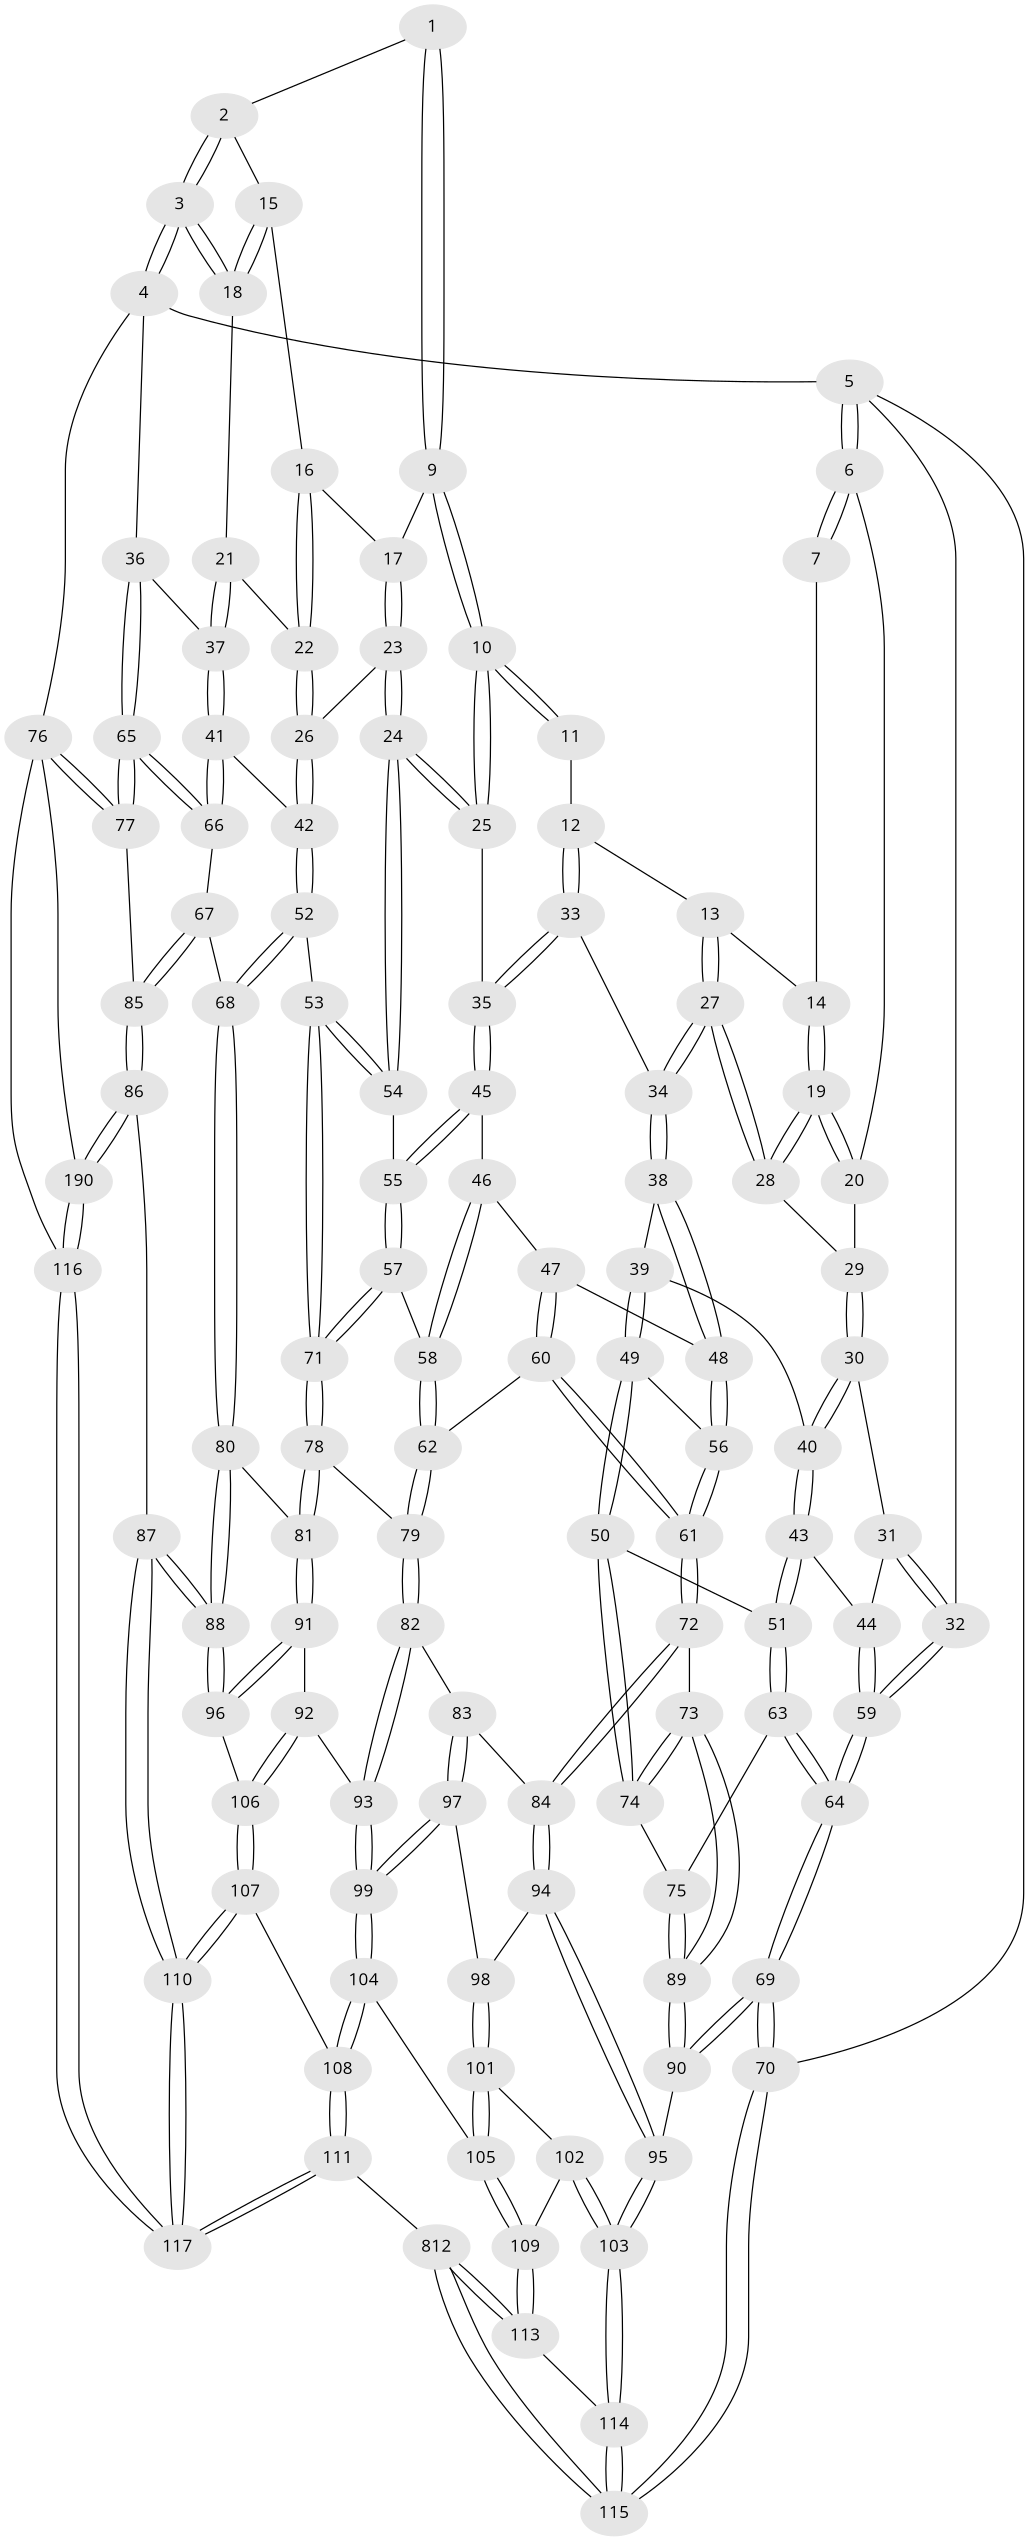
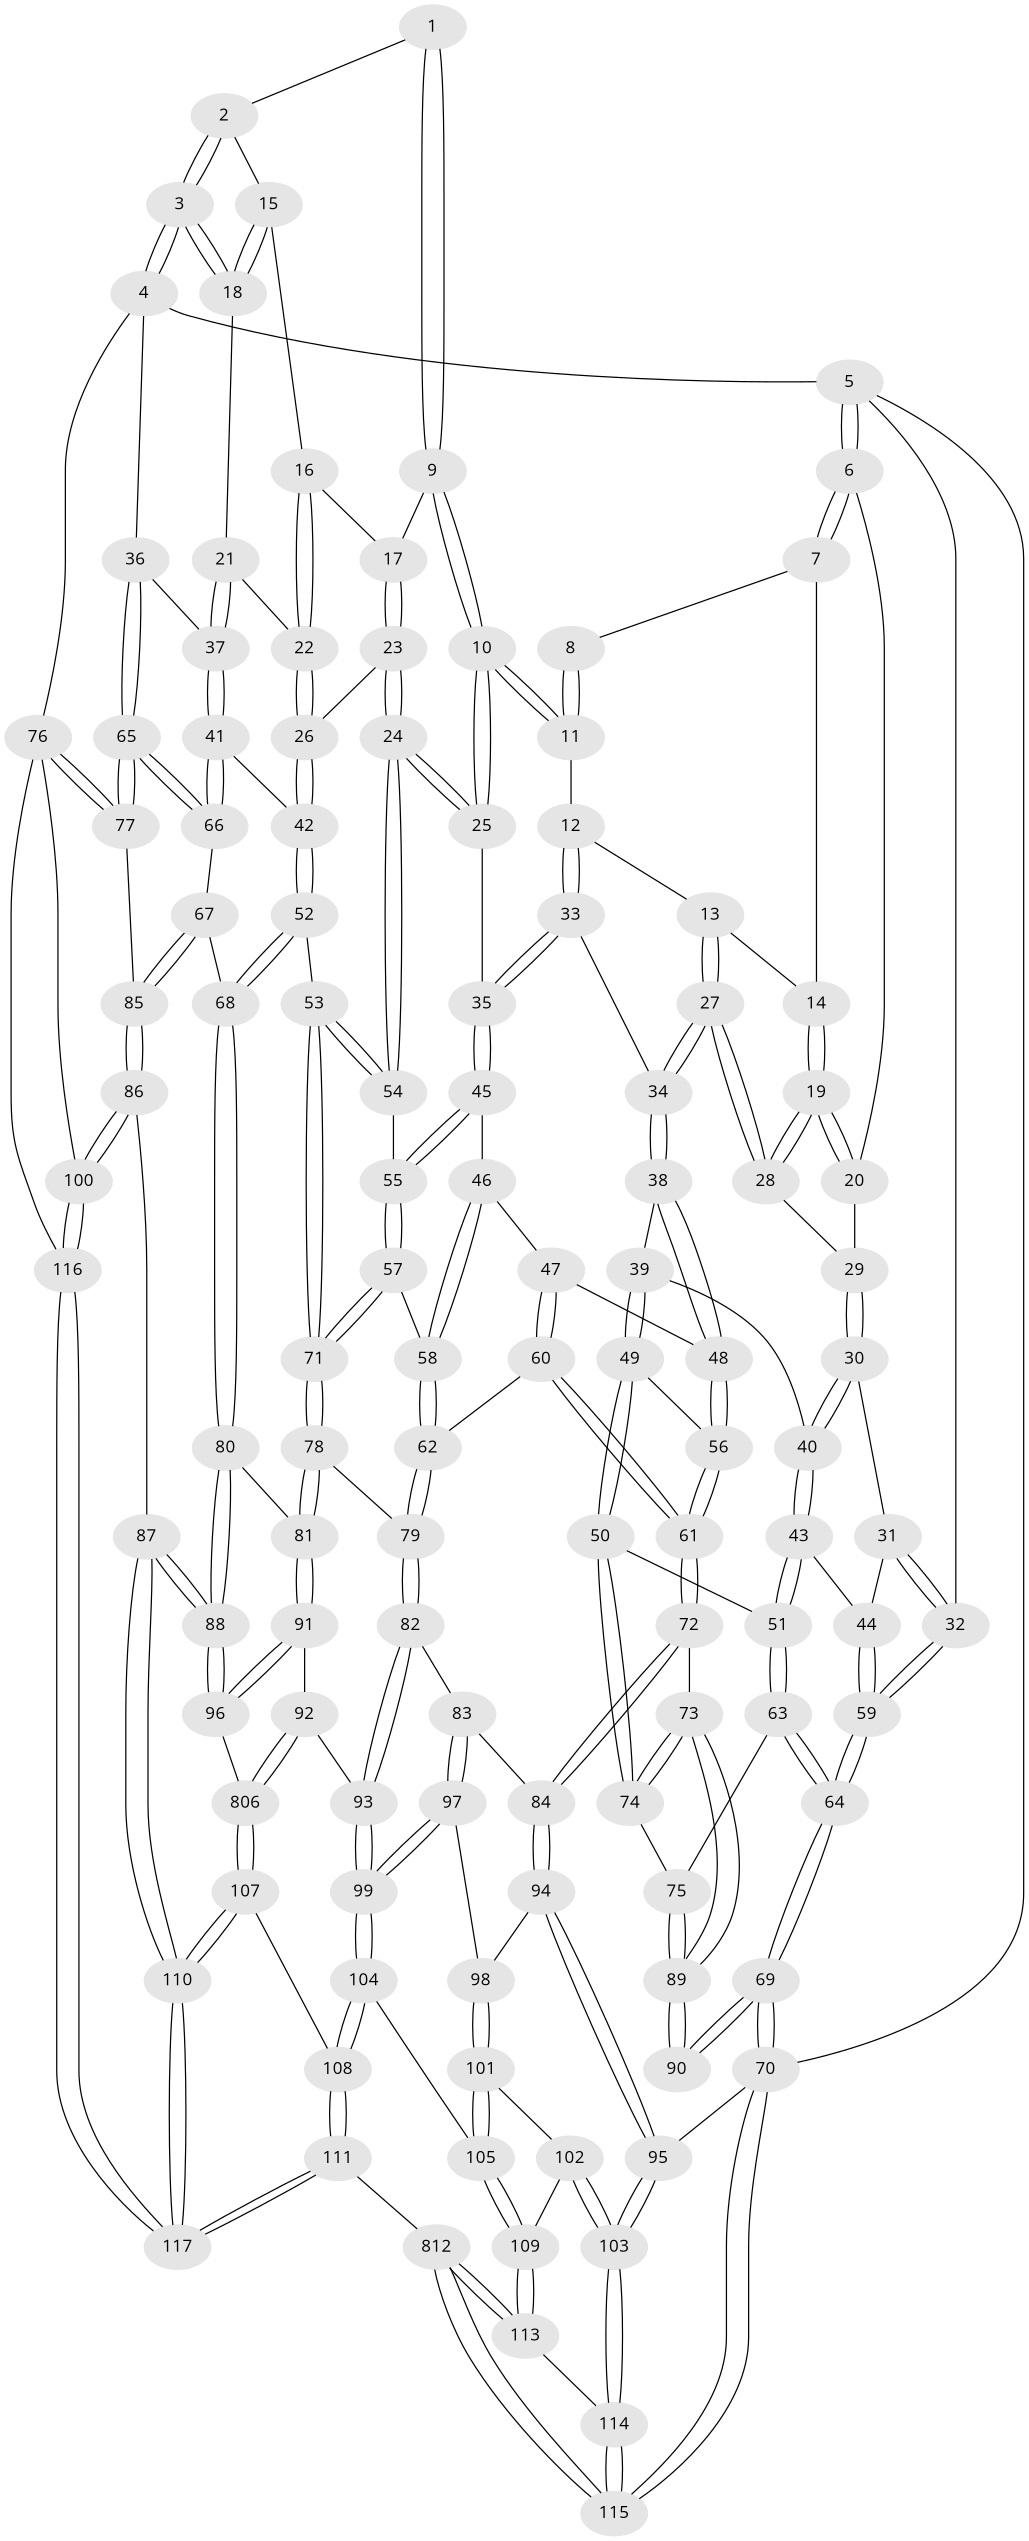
none -> (571, 649)
(79, 1182) -> (79, 1182)
(245, 1803) -> (245, 1803)
(668, 2114) -> (712, 2114)
